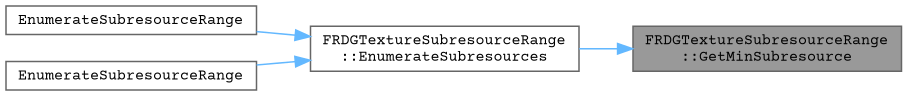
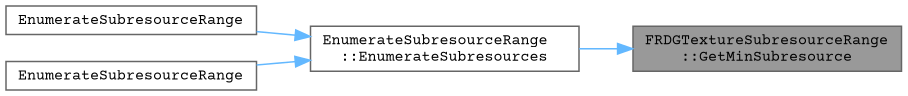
(445, 49) -> (445, 49)
